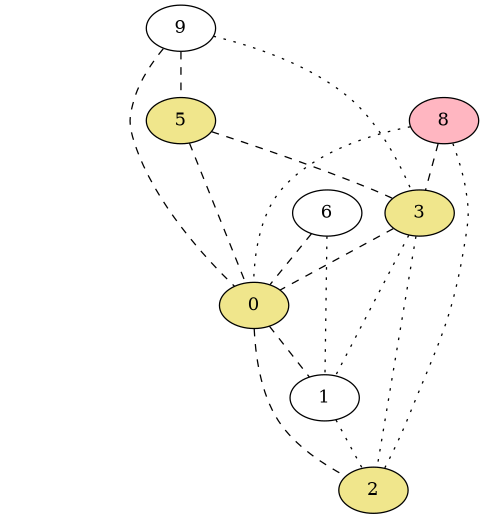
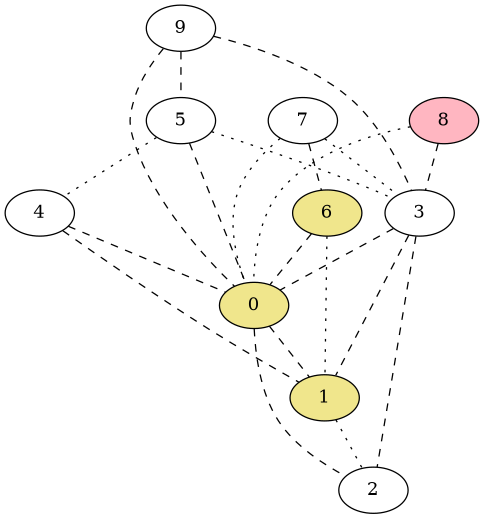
(334, 86) -> (334, 86)
(181, 121) -> (181, 121)
none -> (303, 121)
(298, 161) -> (298, 161)
none -> (40, 213)
(327, 213) -> (327, 213)
(420, 213) -> (420, 213)
(372, 305) -> (372, 305)
(450, 310) -> none
(397, 352) -> (397, 352)
(325, 398) -> (325, 398)
(373, 490) -> (373, 490)
